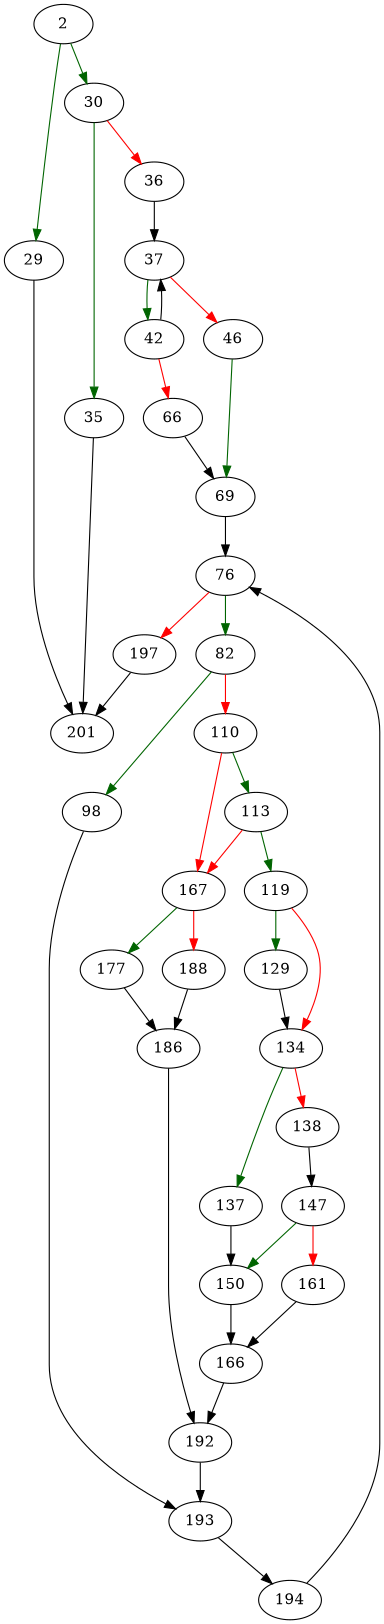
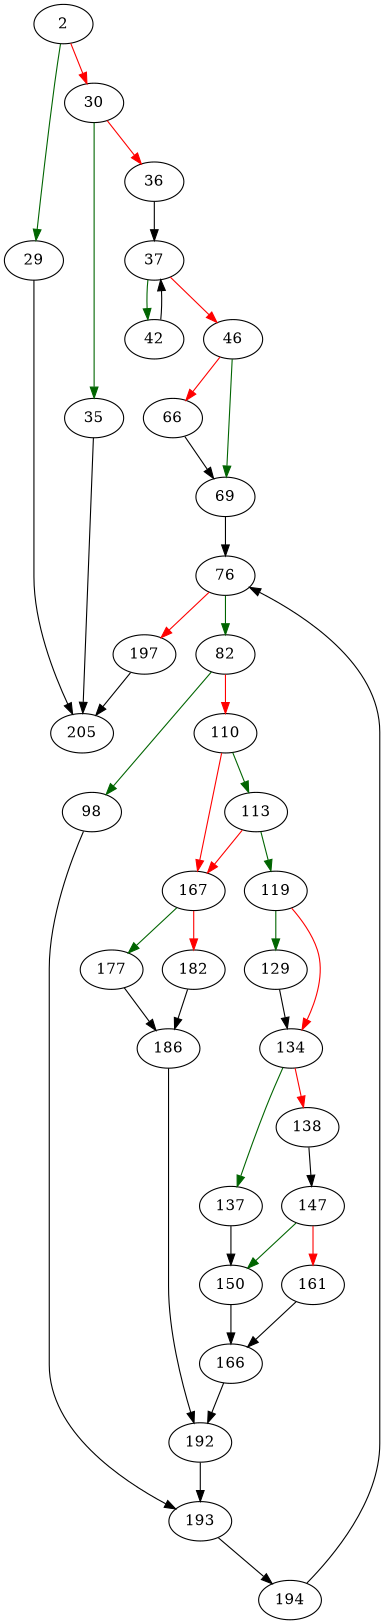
(77, 58) -> (77, 58)
(162, 373) -> (206, 374)
(82, 733) -> (82, 733)
(194, 970) -> (194, 970)
